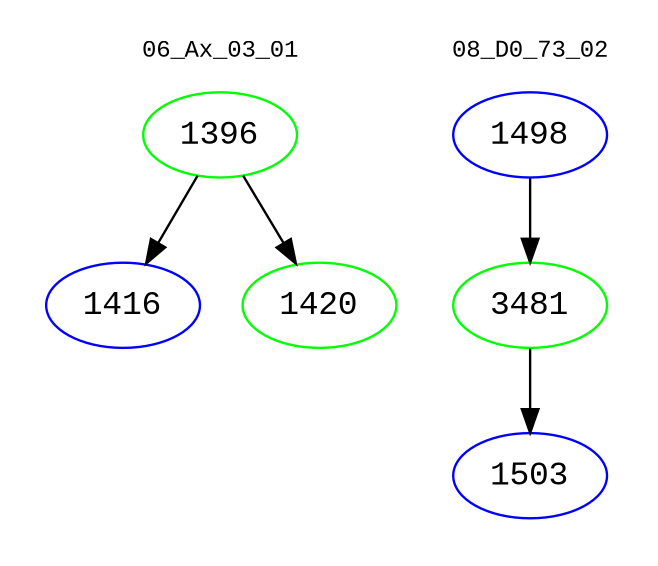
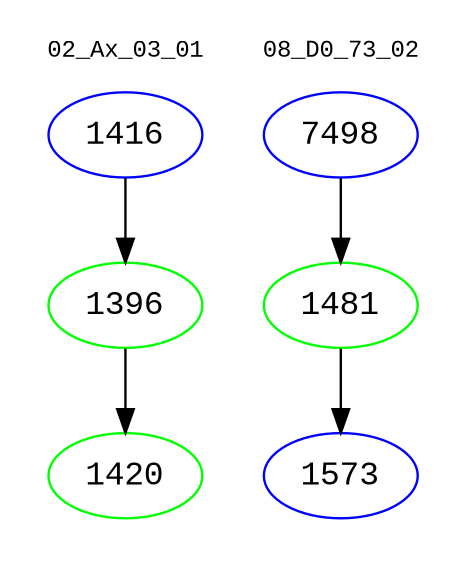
(221, 51) -> (127, 51)
(530, 135) -> (341, 135)
(178, 209) -> (125, 208)
(530, 305) -> (341, 305)
(530, 476) -> (341, 476)
